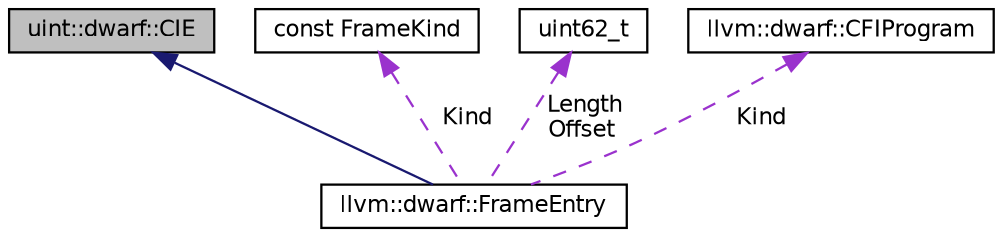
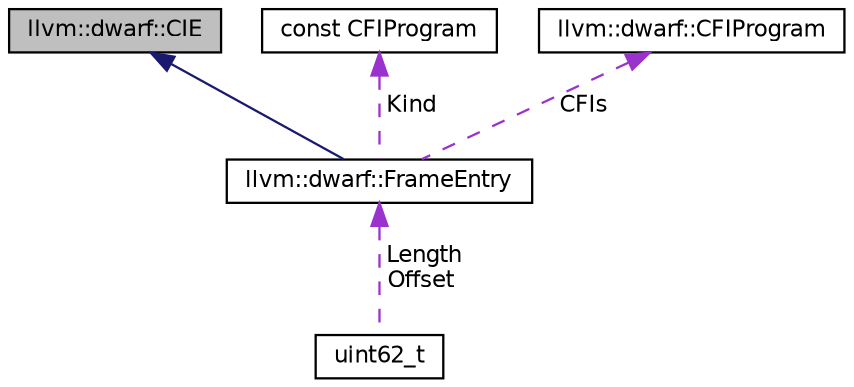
(112, 31) -> (115, 31)
(367, 31) -> (379, 31)
(758, 119) -> (581, 106)
(522, 128) -> (379, 281)
